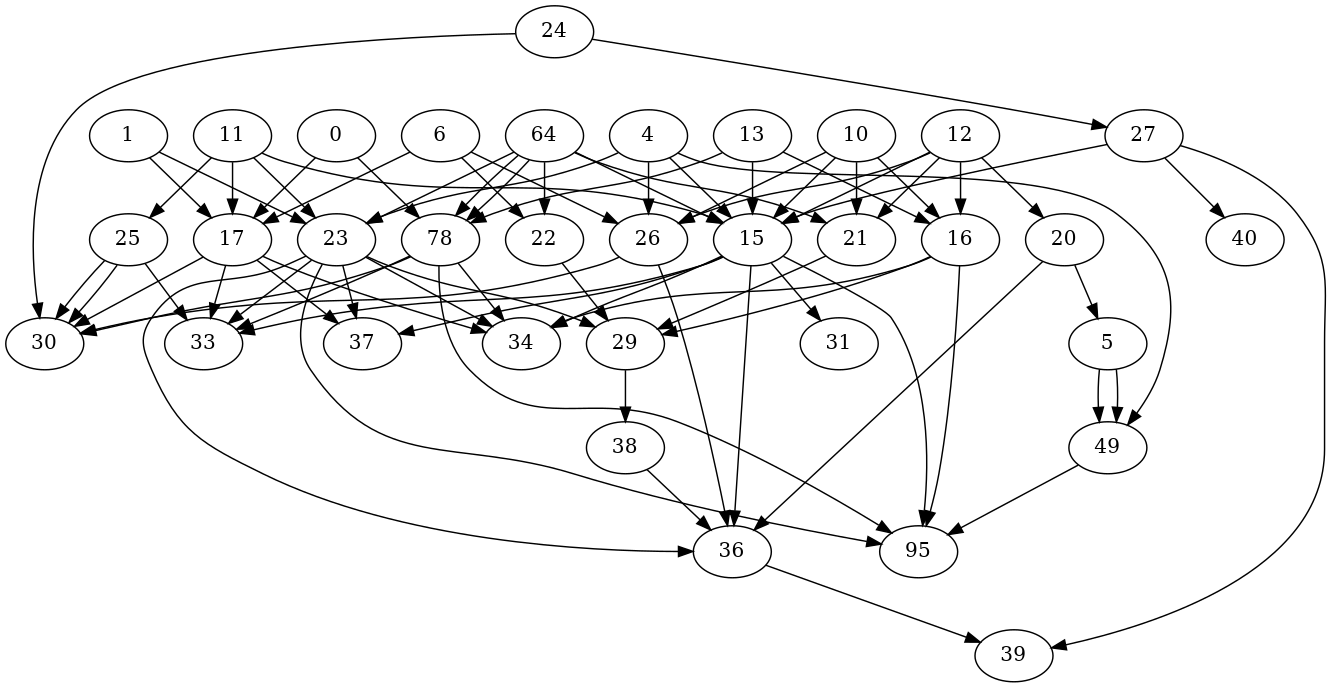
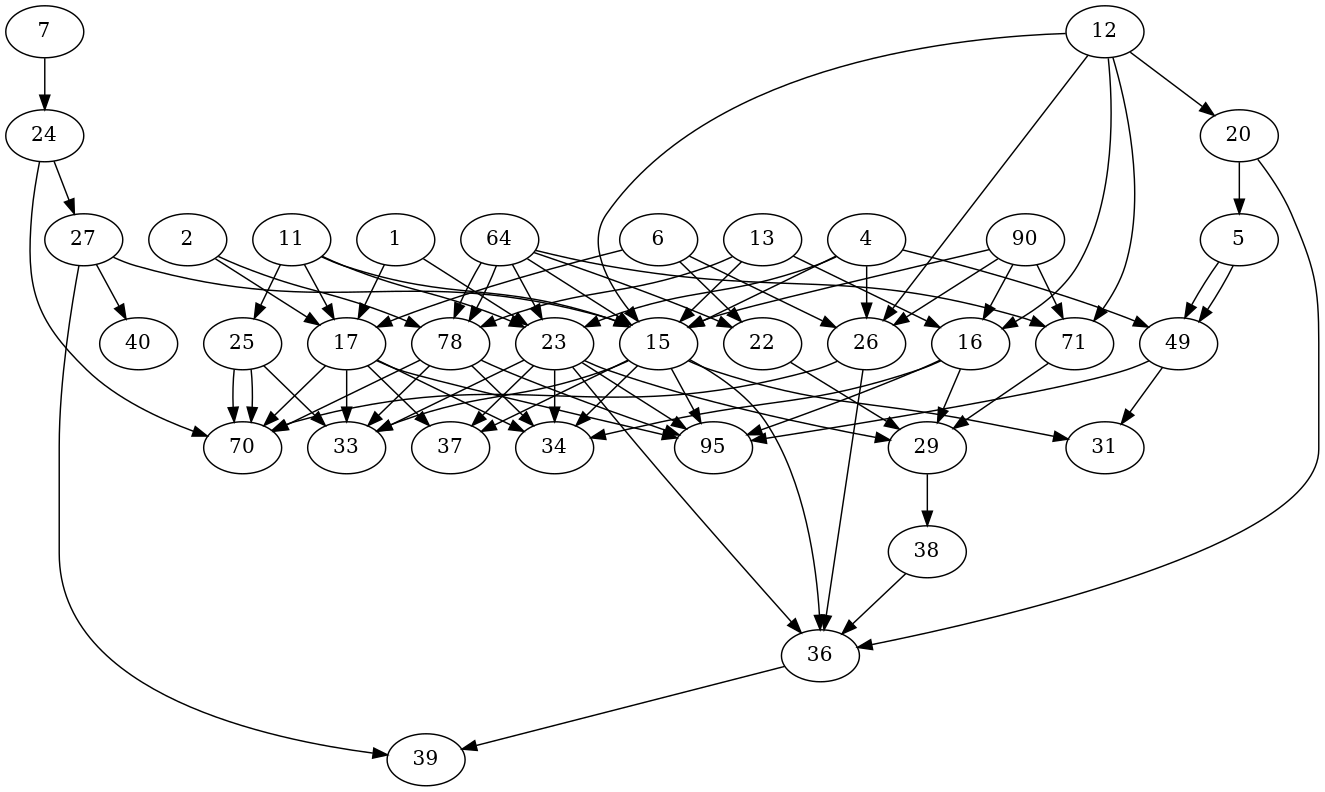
none -> (45, 32)
(337, 136) -> (188, 240)
(857, 136) -> (1026, 240)
(857, 240) -> (1075, 344)
(45, 344) -> (243, 448)
none -> (1146, 390)
none -> (569, 413)
